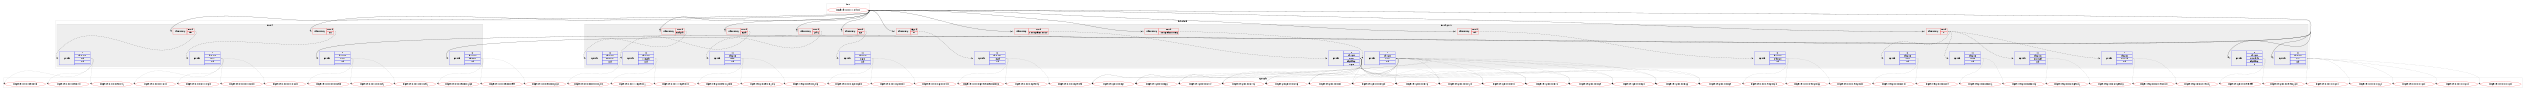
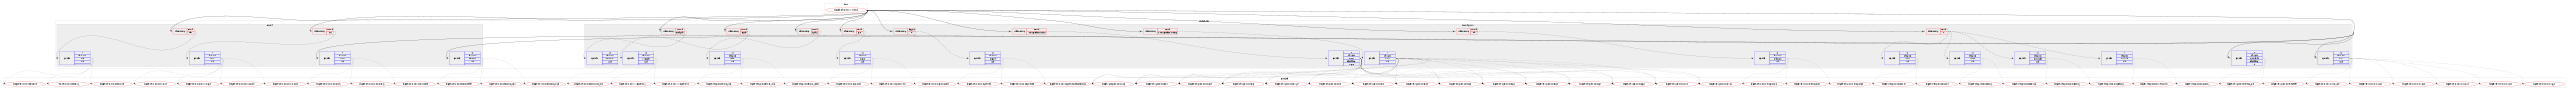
(112, 84) -> (69, 84)
(2197, 84) -> (2197, 84)
none -> (2327, 84)
